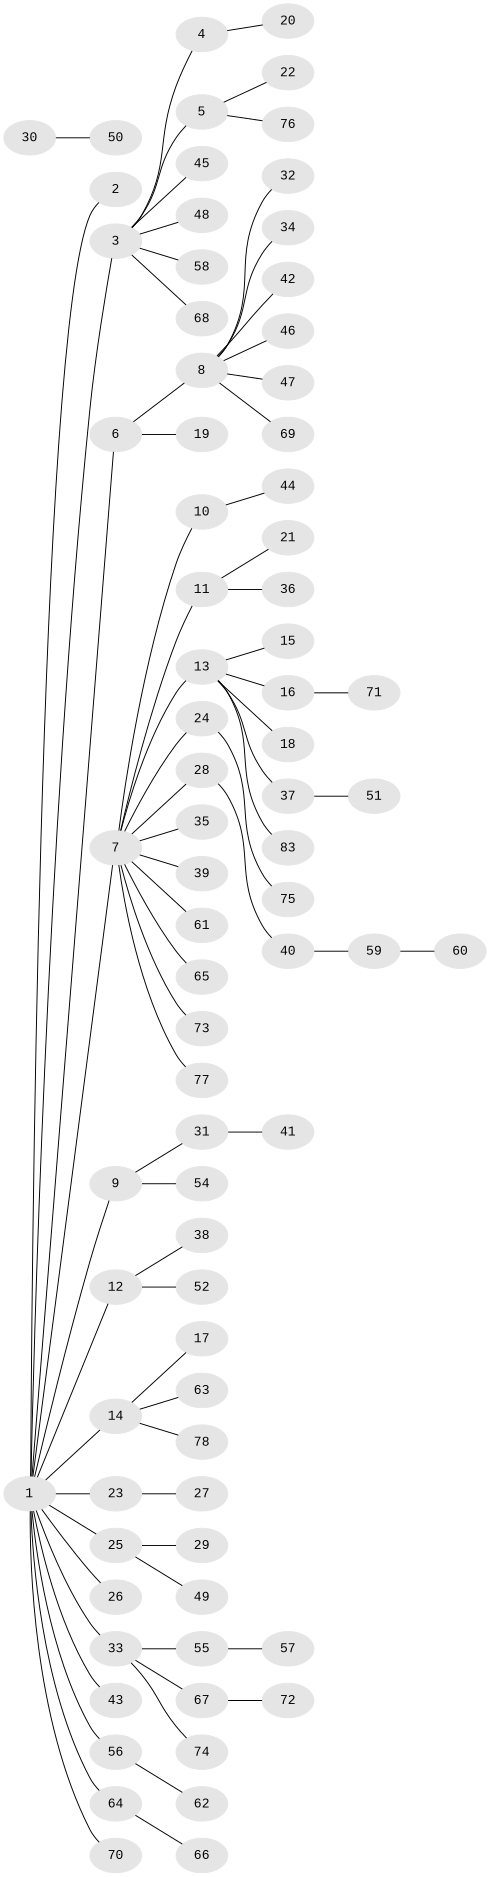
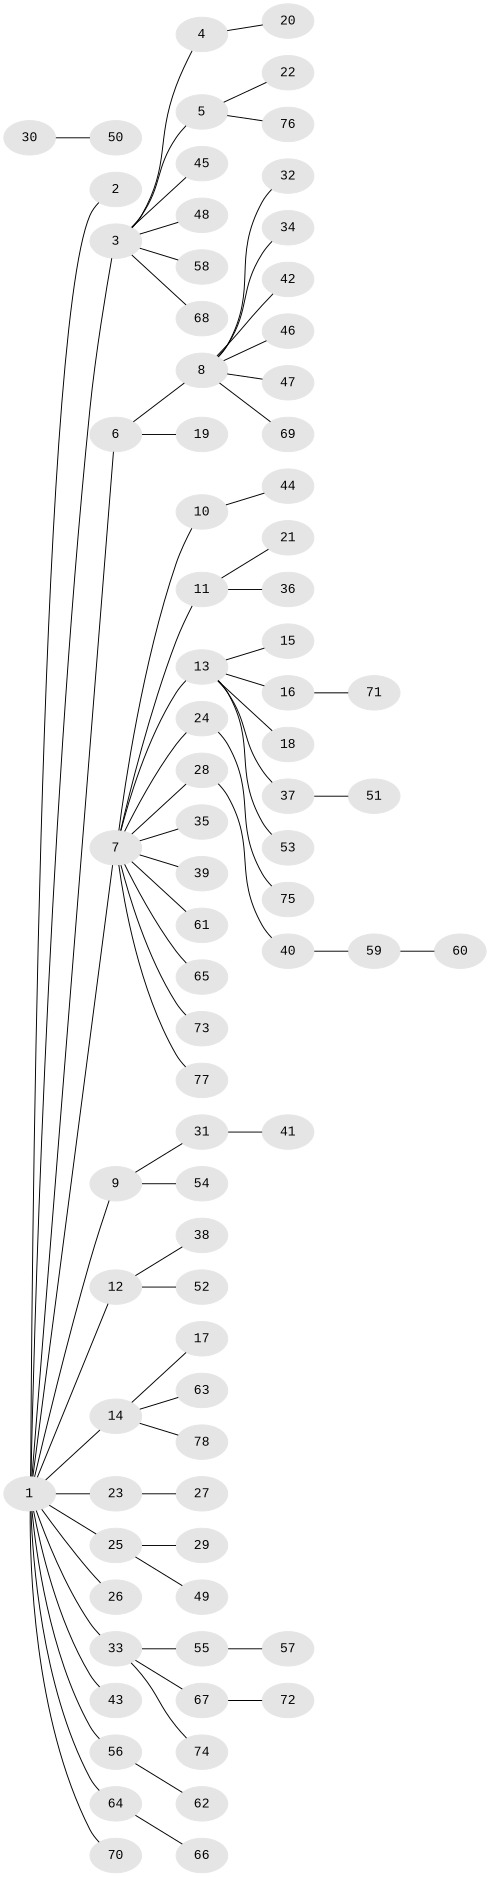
(288, 848) -> (288, 848)
